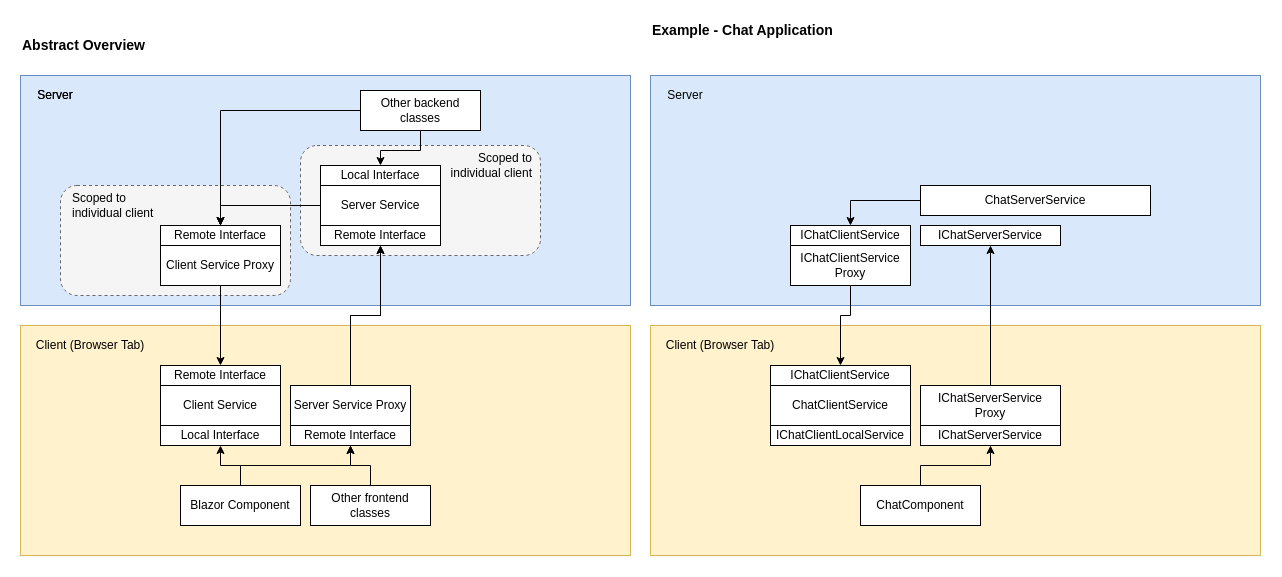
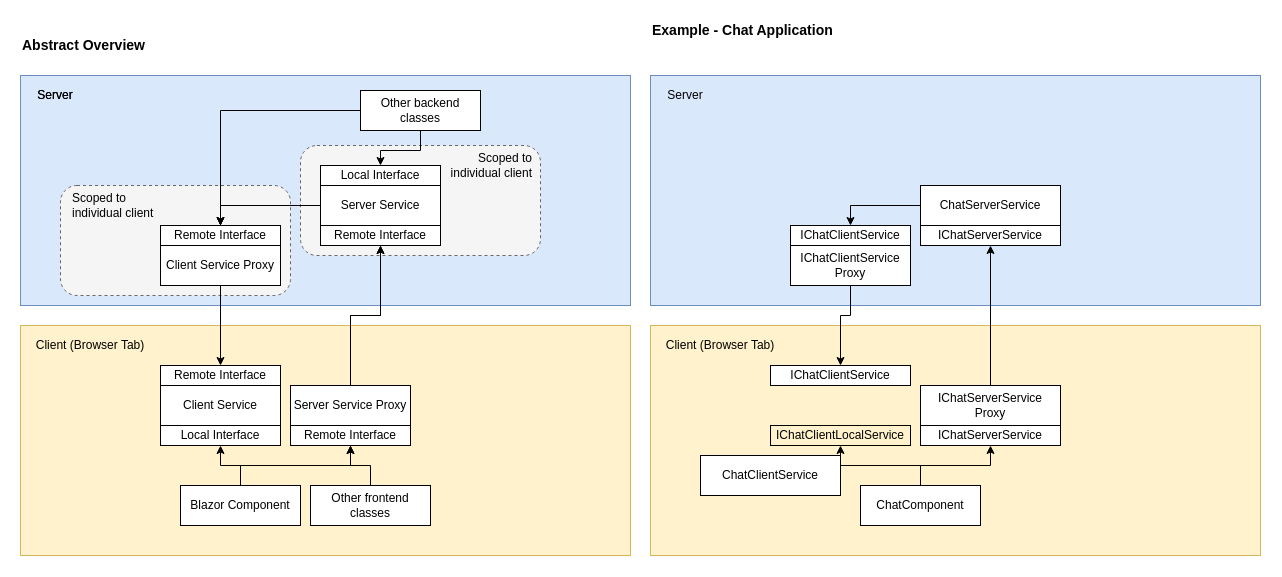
(1036, 201) -> (991, 206)
(841, 406) -> (771, 476)
(841, 436) -> (841, 436)
none -> (874, 466)
